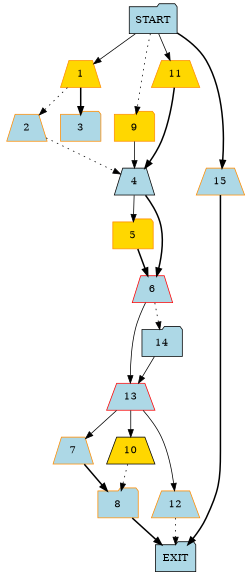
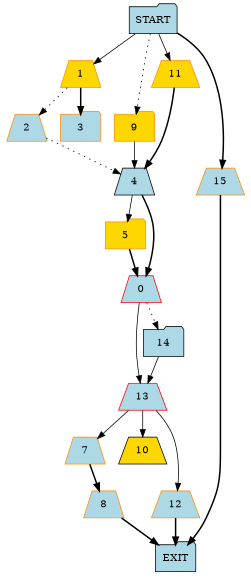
(152, 289) -> (141, 289)
(125, 474) -> none
(118, 504) -> (104, 504)
(176, 528) -> (176, 528)
